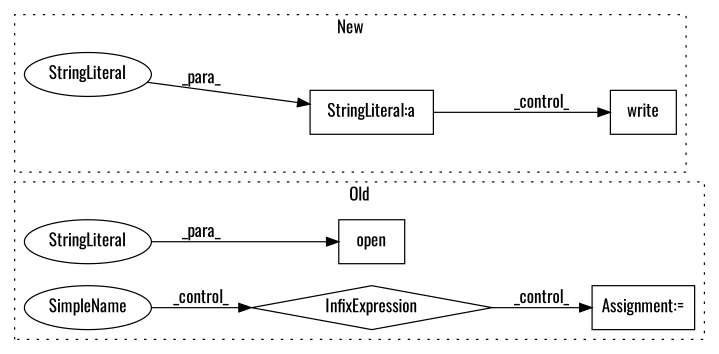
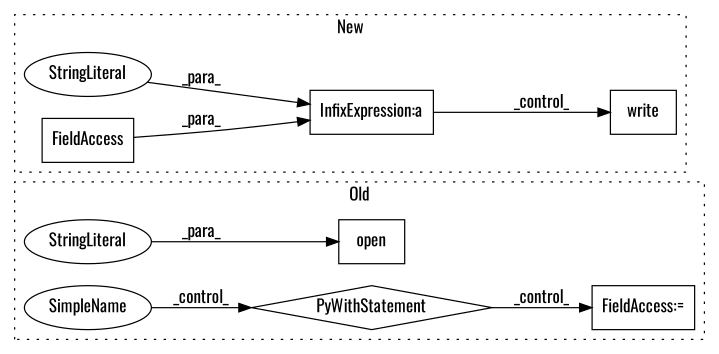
(372, 112) -> (372, 112)
none -> (88, 140)
(372, 308) -> (372, 308)
(643, 308) -> (643, 308)
